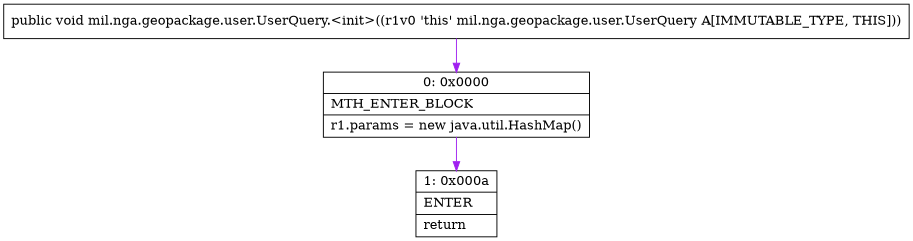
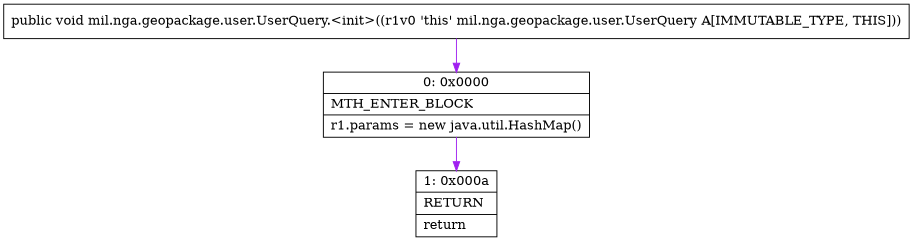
(448, 203) -> (454, 203)
